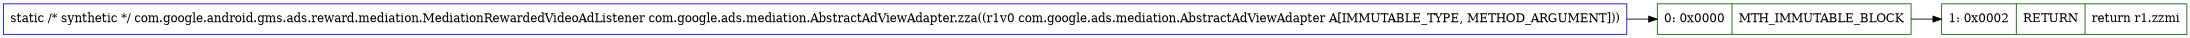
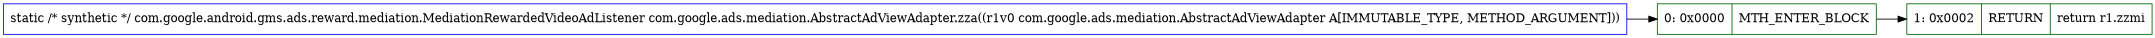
(1822, 19) -> (1804, 19)
